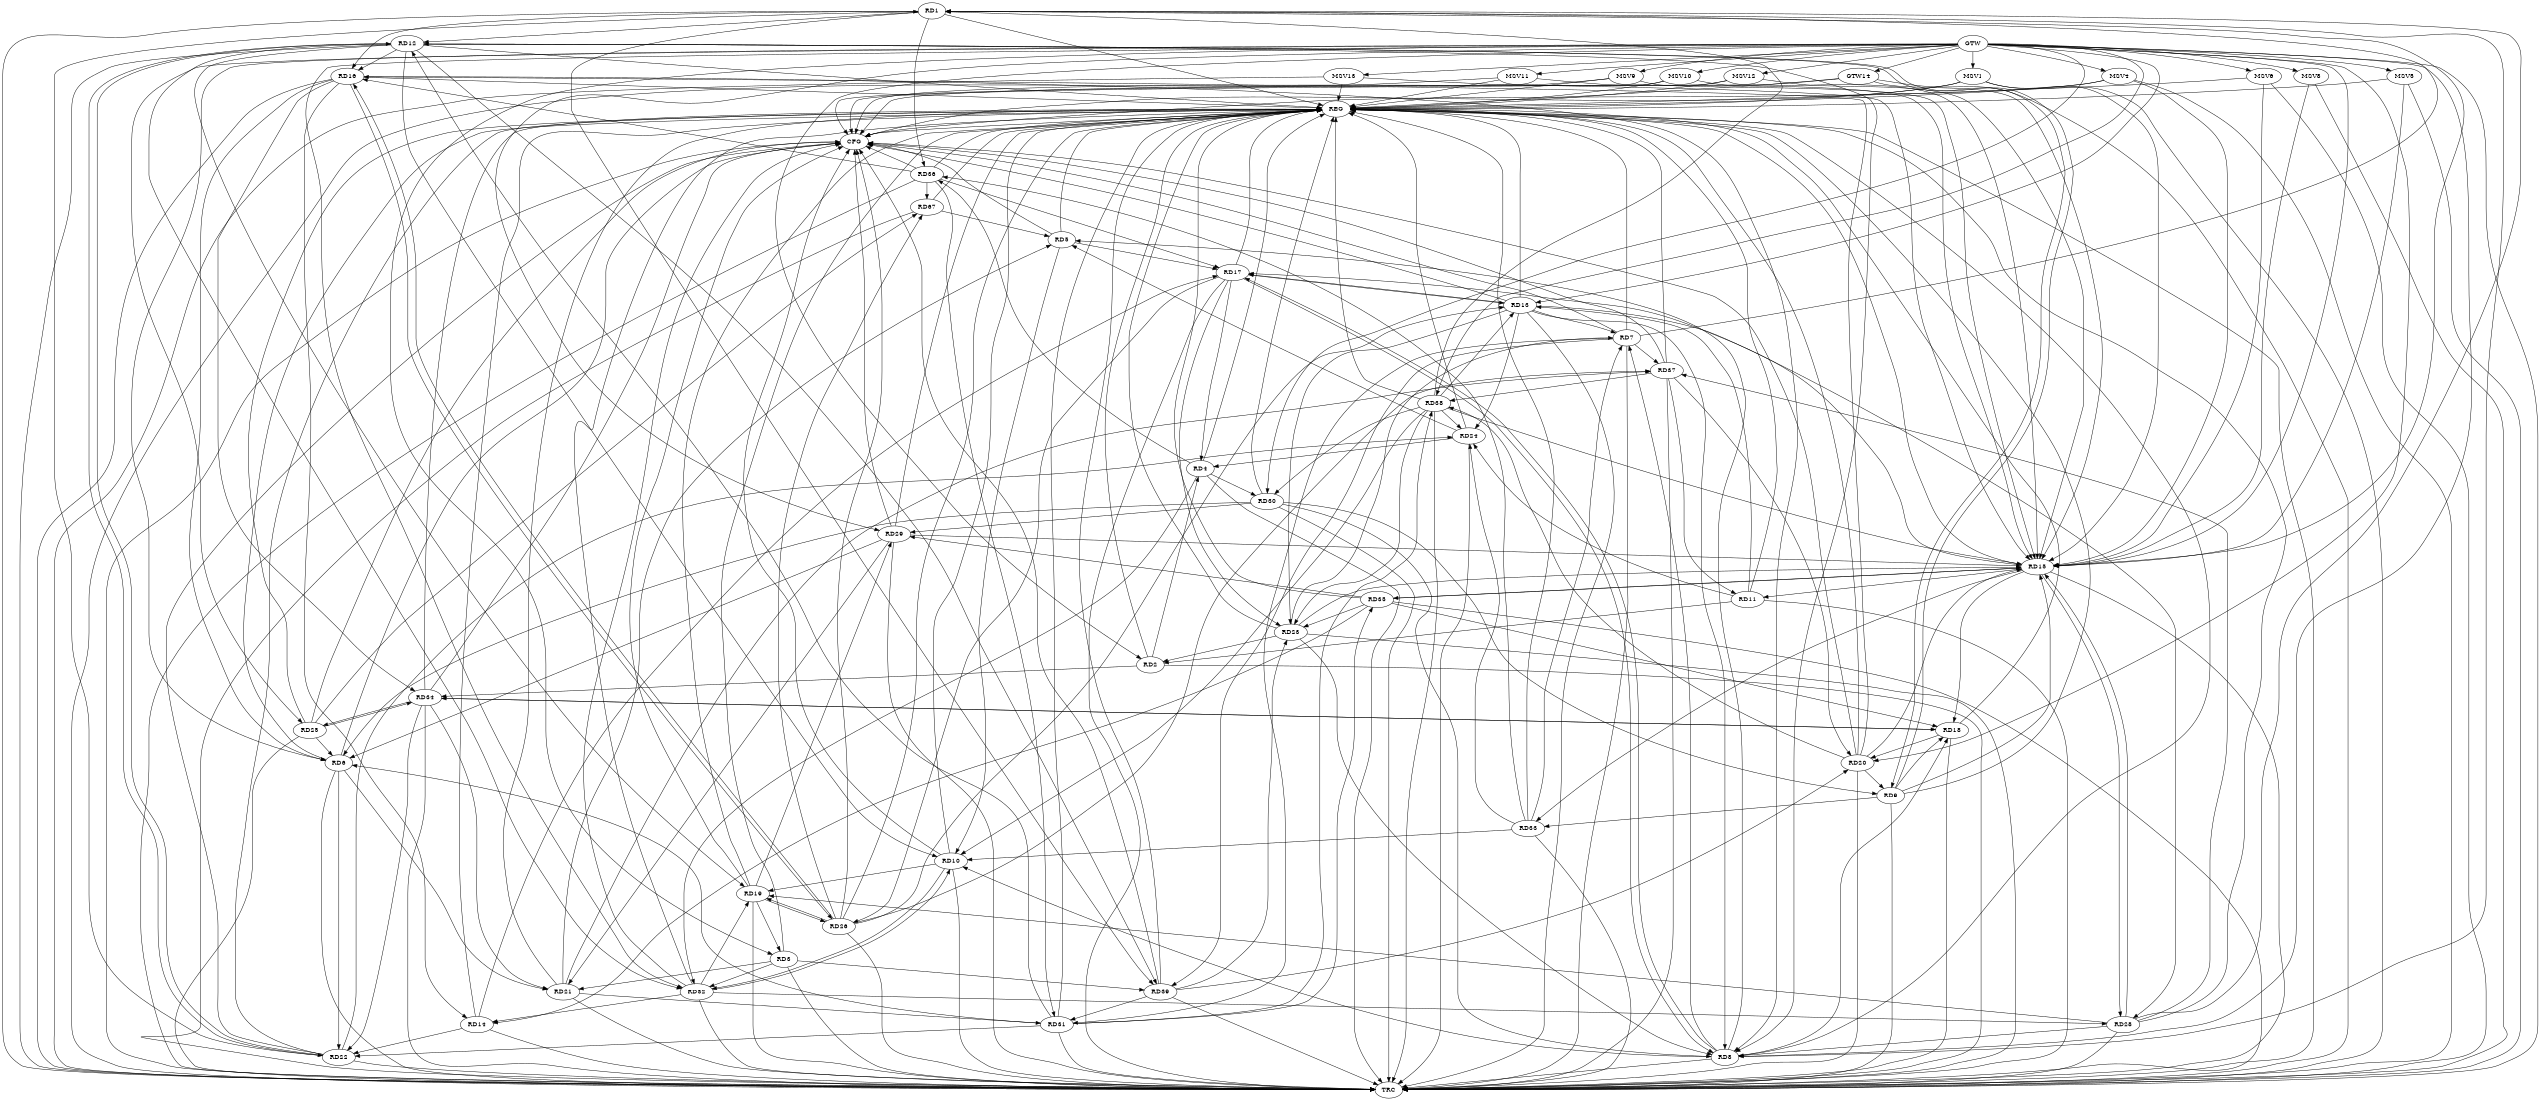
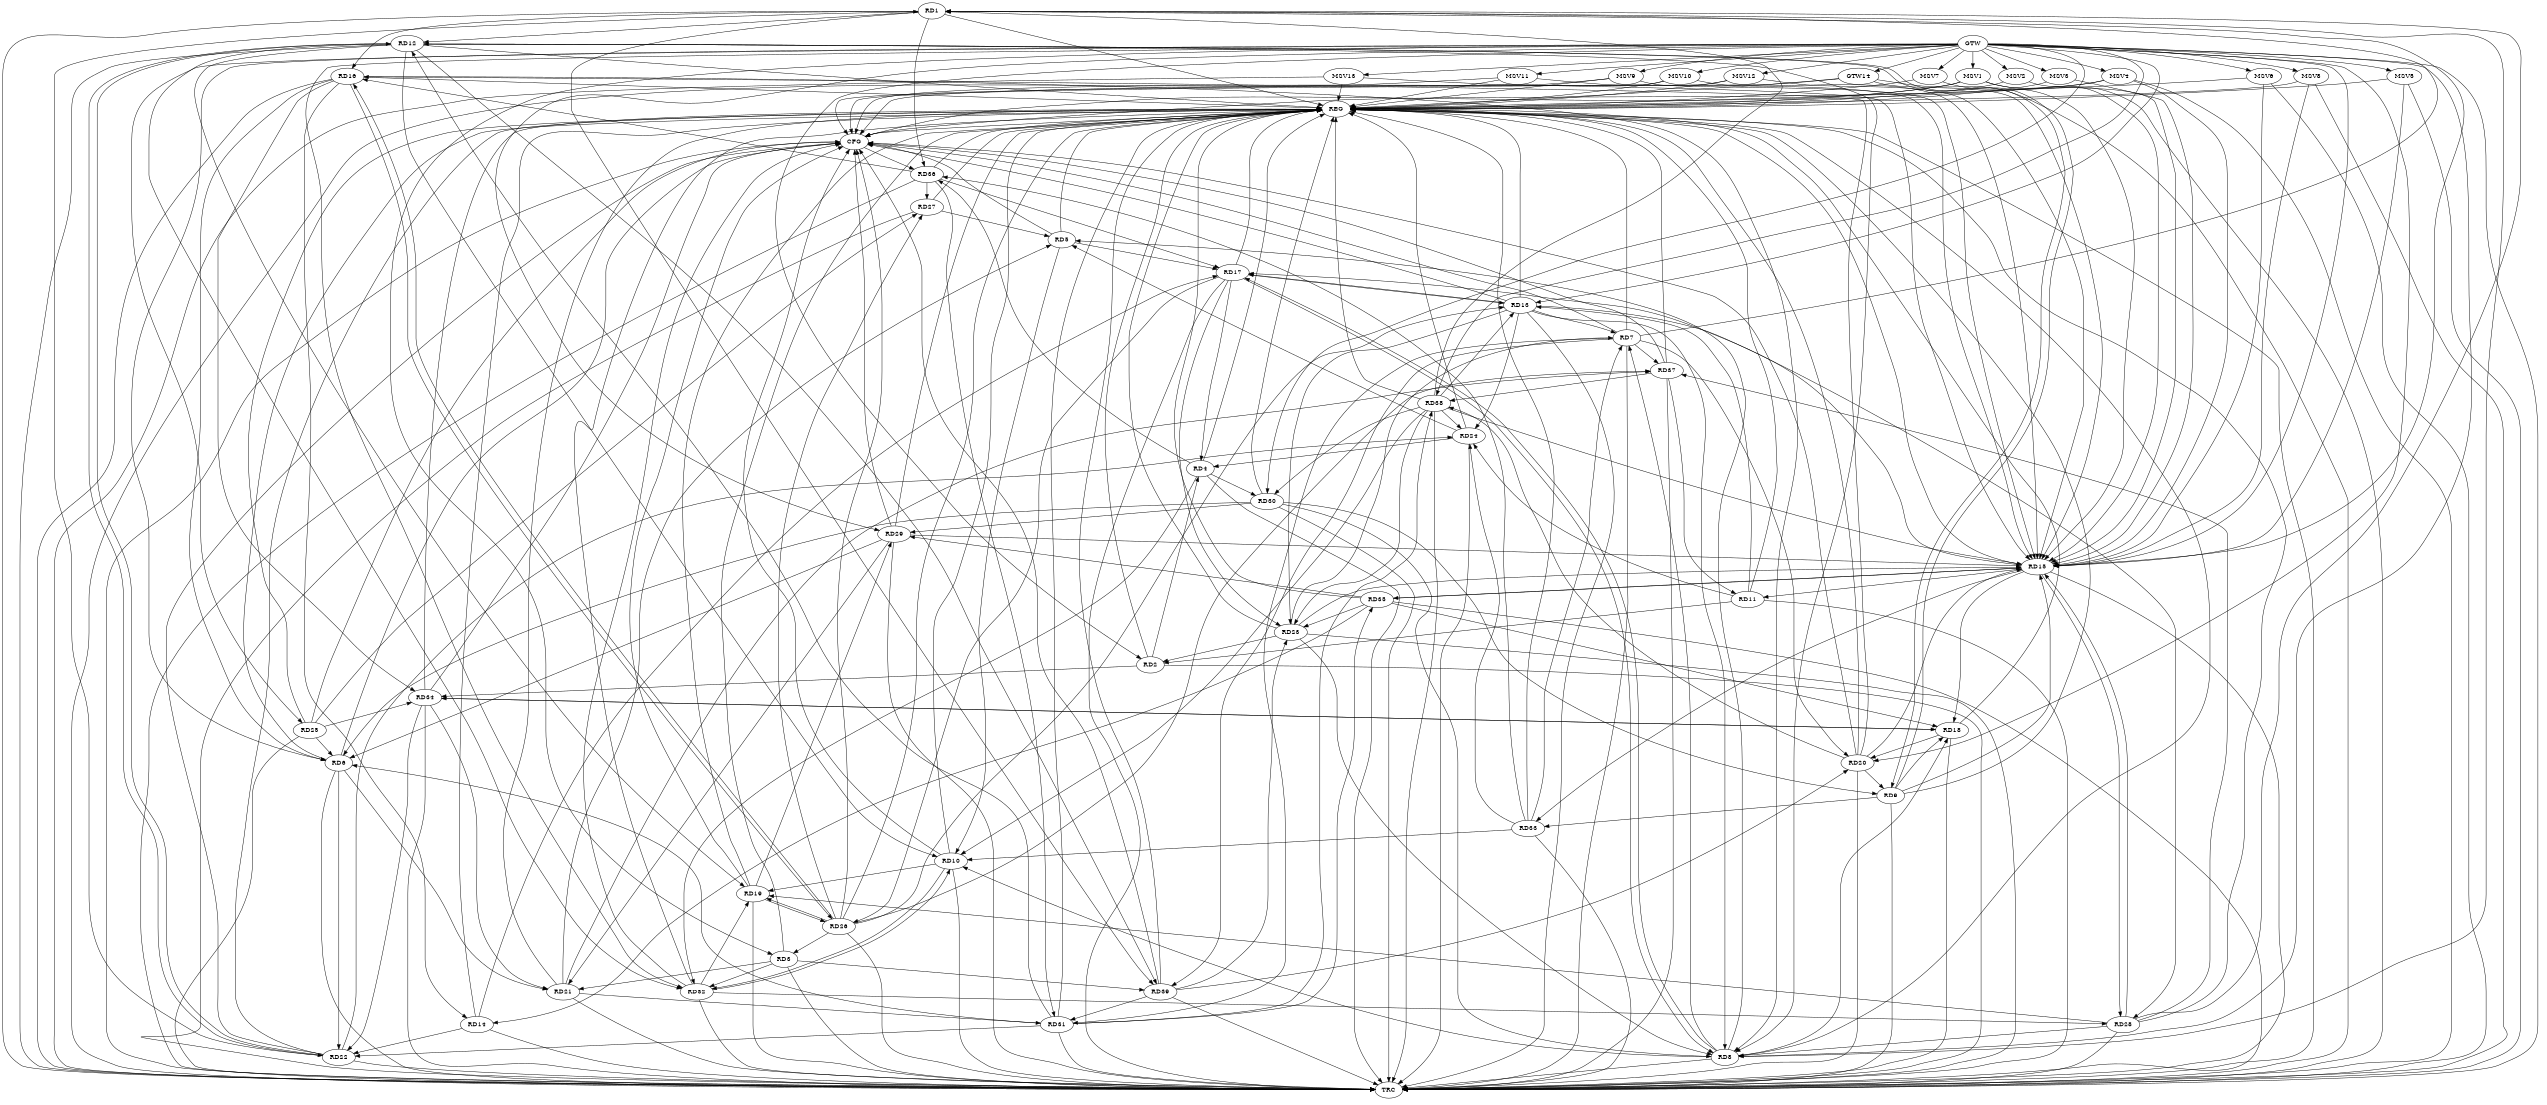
(386, 55) -> none
none -> (1930, 76)
none -> (2016, 76)
none -> (2059, 76)
none -> (1827, 102)
(893, 158) -> (887, 158)
(927, 207) -> (927, 207)
(1799, 548) -> (1778, 529)
(369, 713) -> none
(767, 924) -> (813, 942)
(594, 1007) -> none
